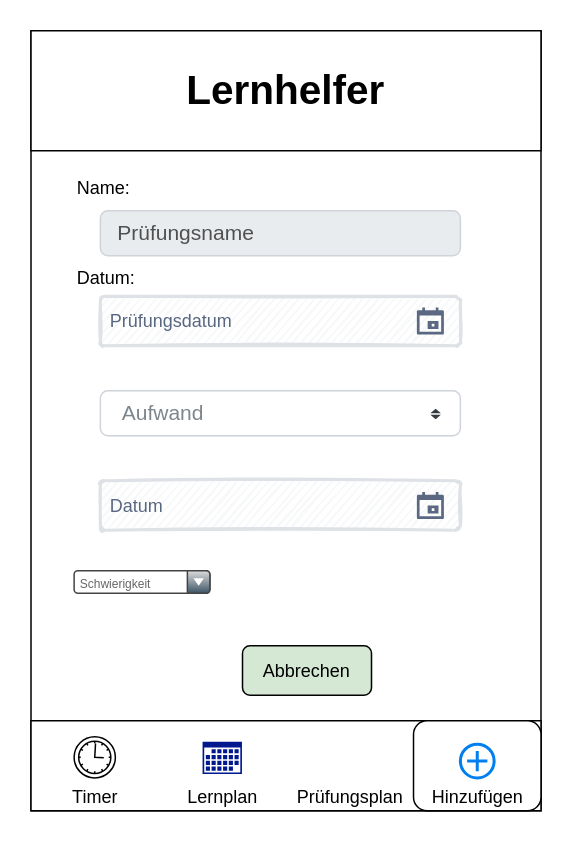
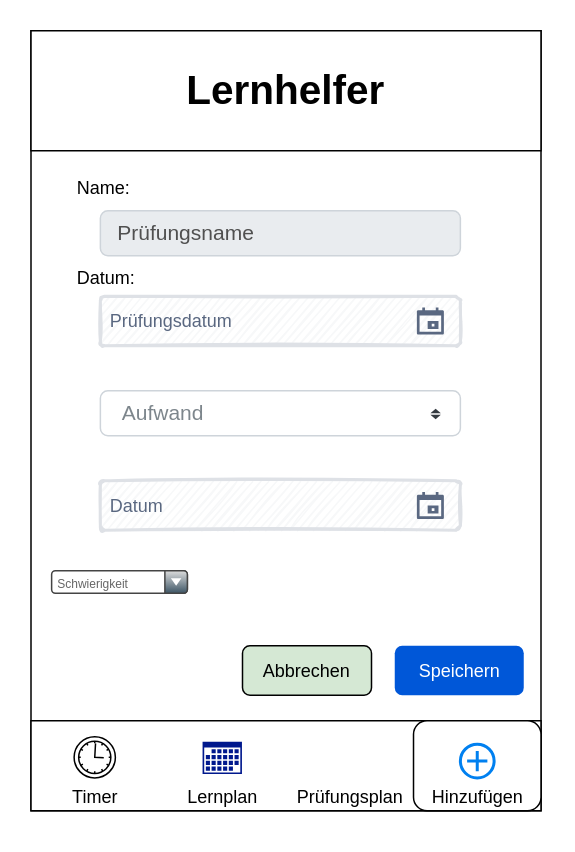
(142, 582) -> (119, 582)
none -> (459, 671)
